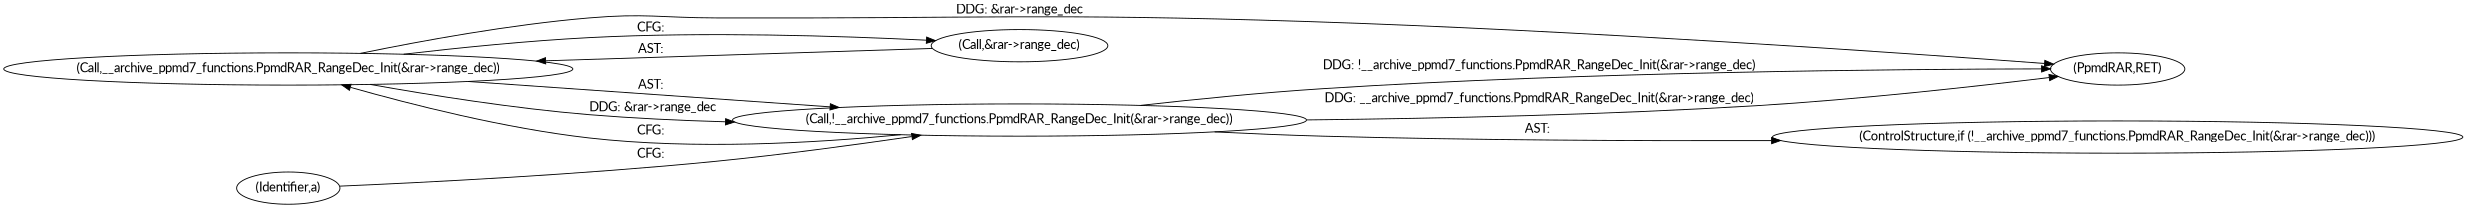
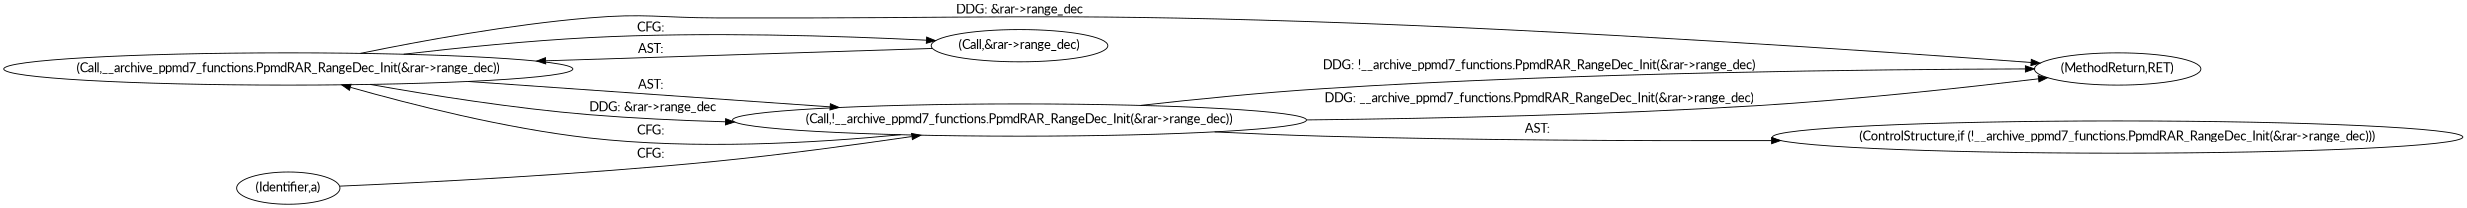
(2118, 69) -> (2118, 69)
